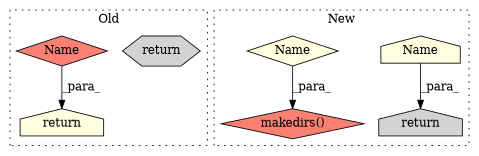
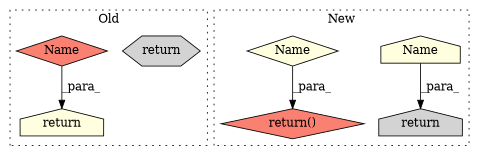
(293, 124) -> (293, 124)
